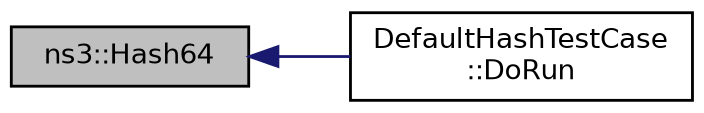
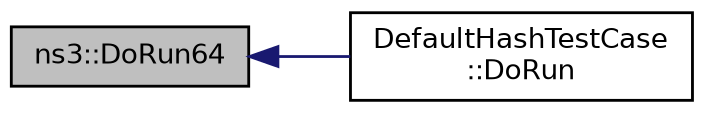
(130, 57) -> (130, 57)
